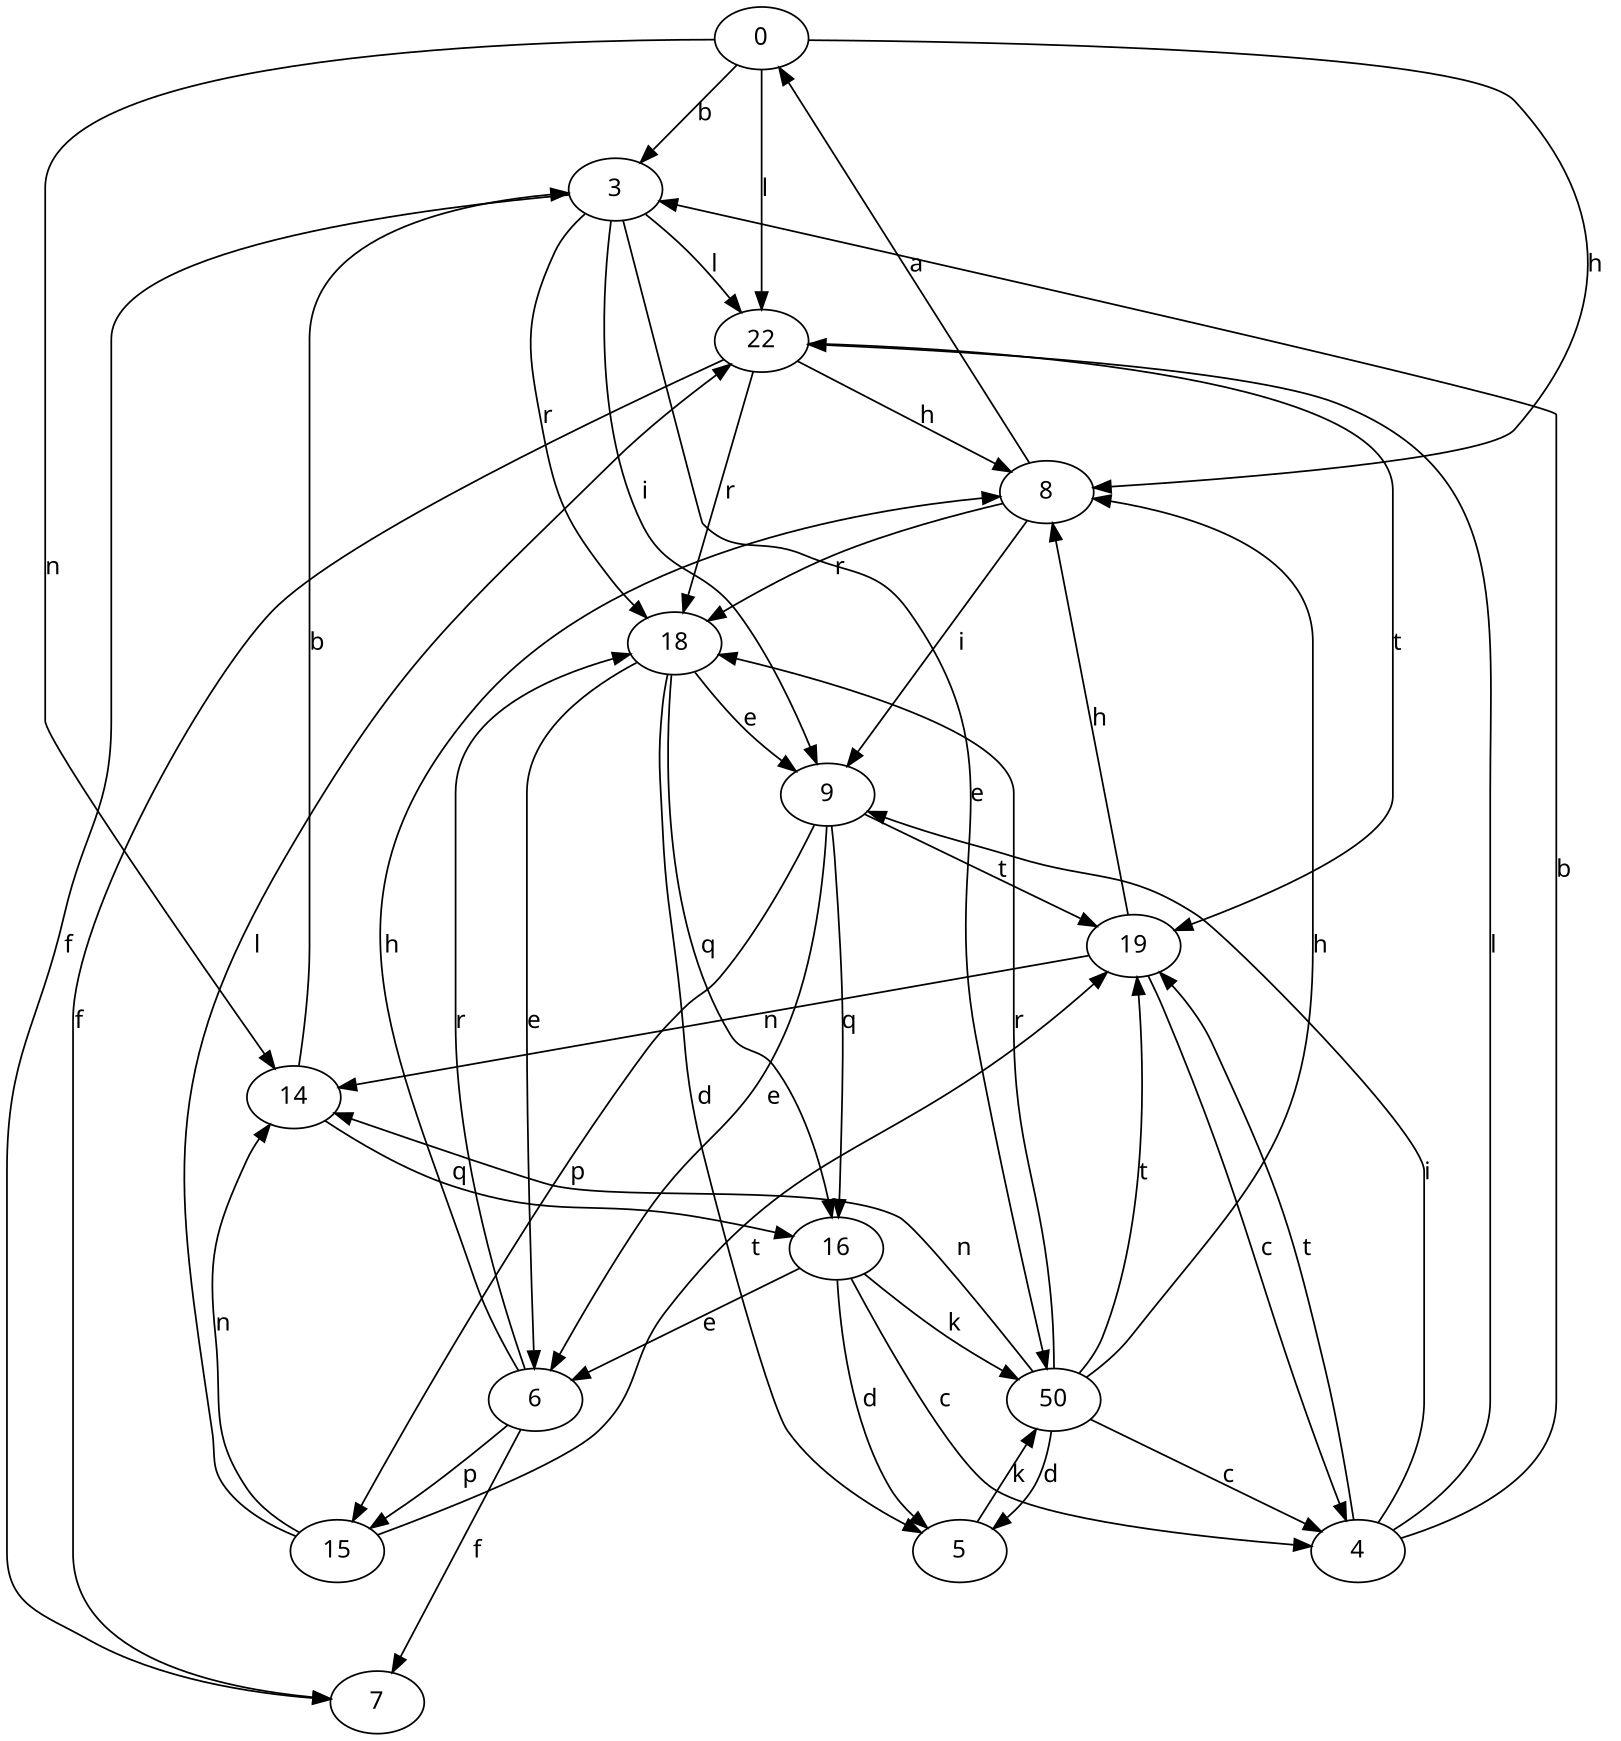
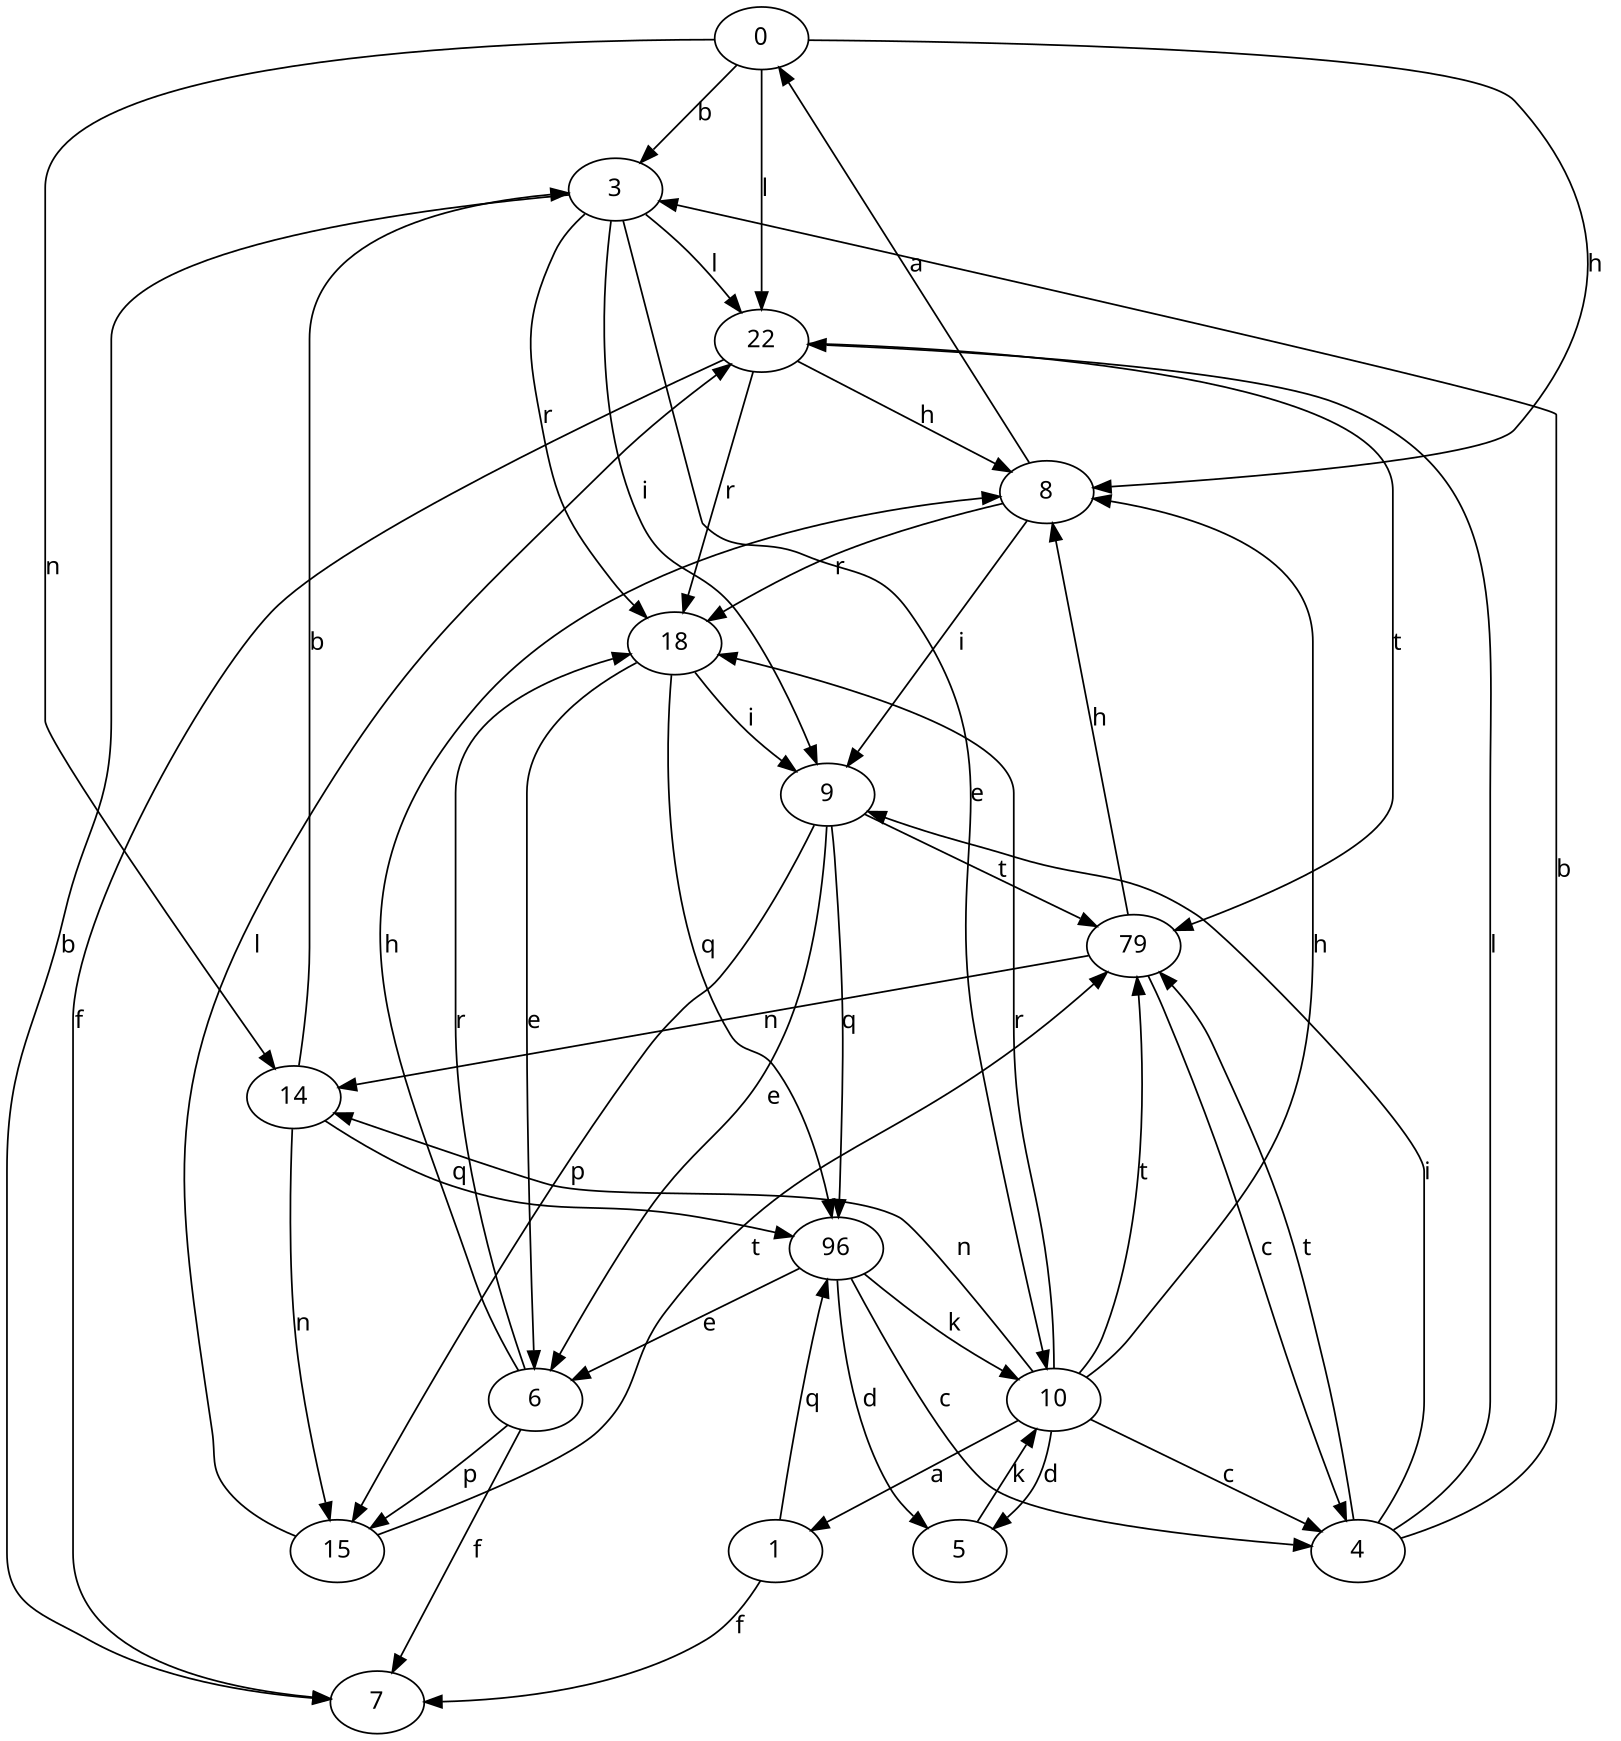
(751, 719) -> (751, 719)
(69, 946) -> (69, 946)
(1134, 946) -> (1134, 946)
(699, 1134) -> none
(836, 1249) -> (836, 1249)
(216, 1346) -> (294, 1317)
(1054, 1400) -> (1054, 1400)
none -> (776, 1551)
